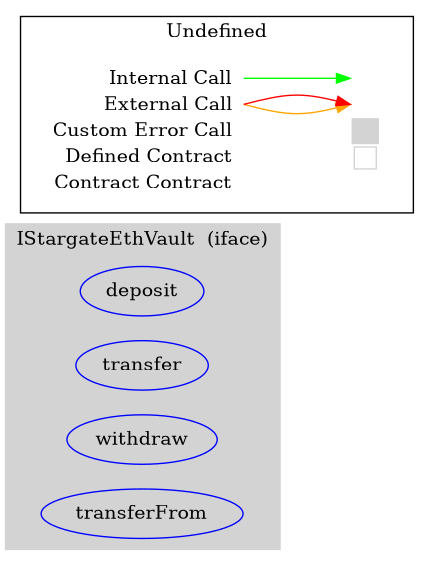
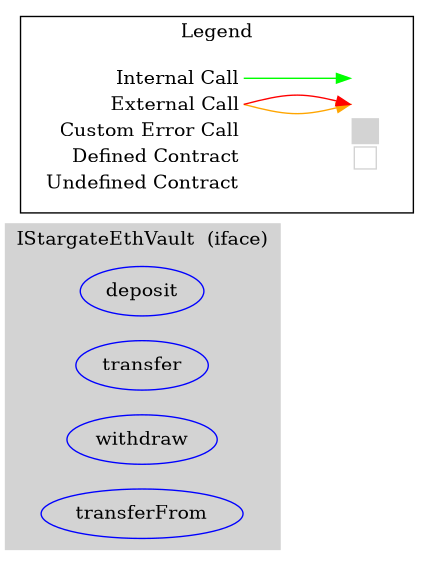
(217, 32) -> (217, 32)
(143, 183) -> (143, 183)
